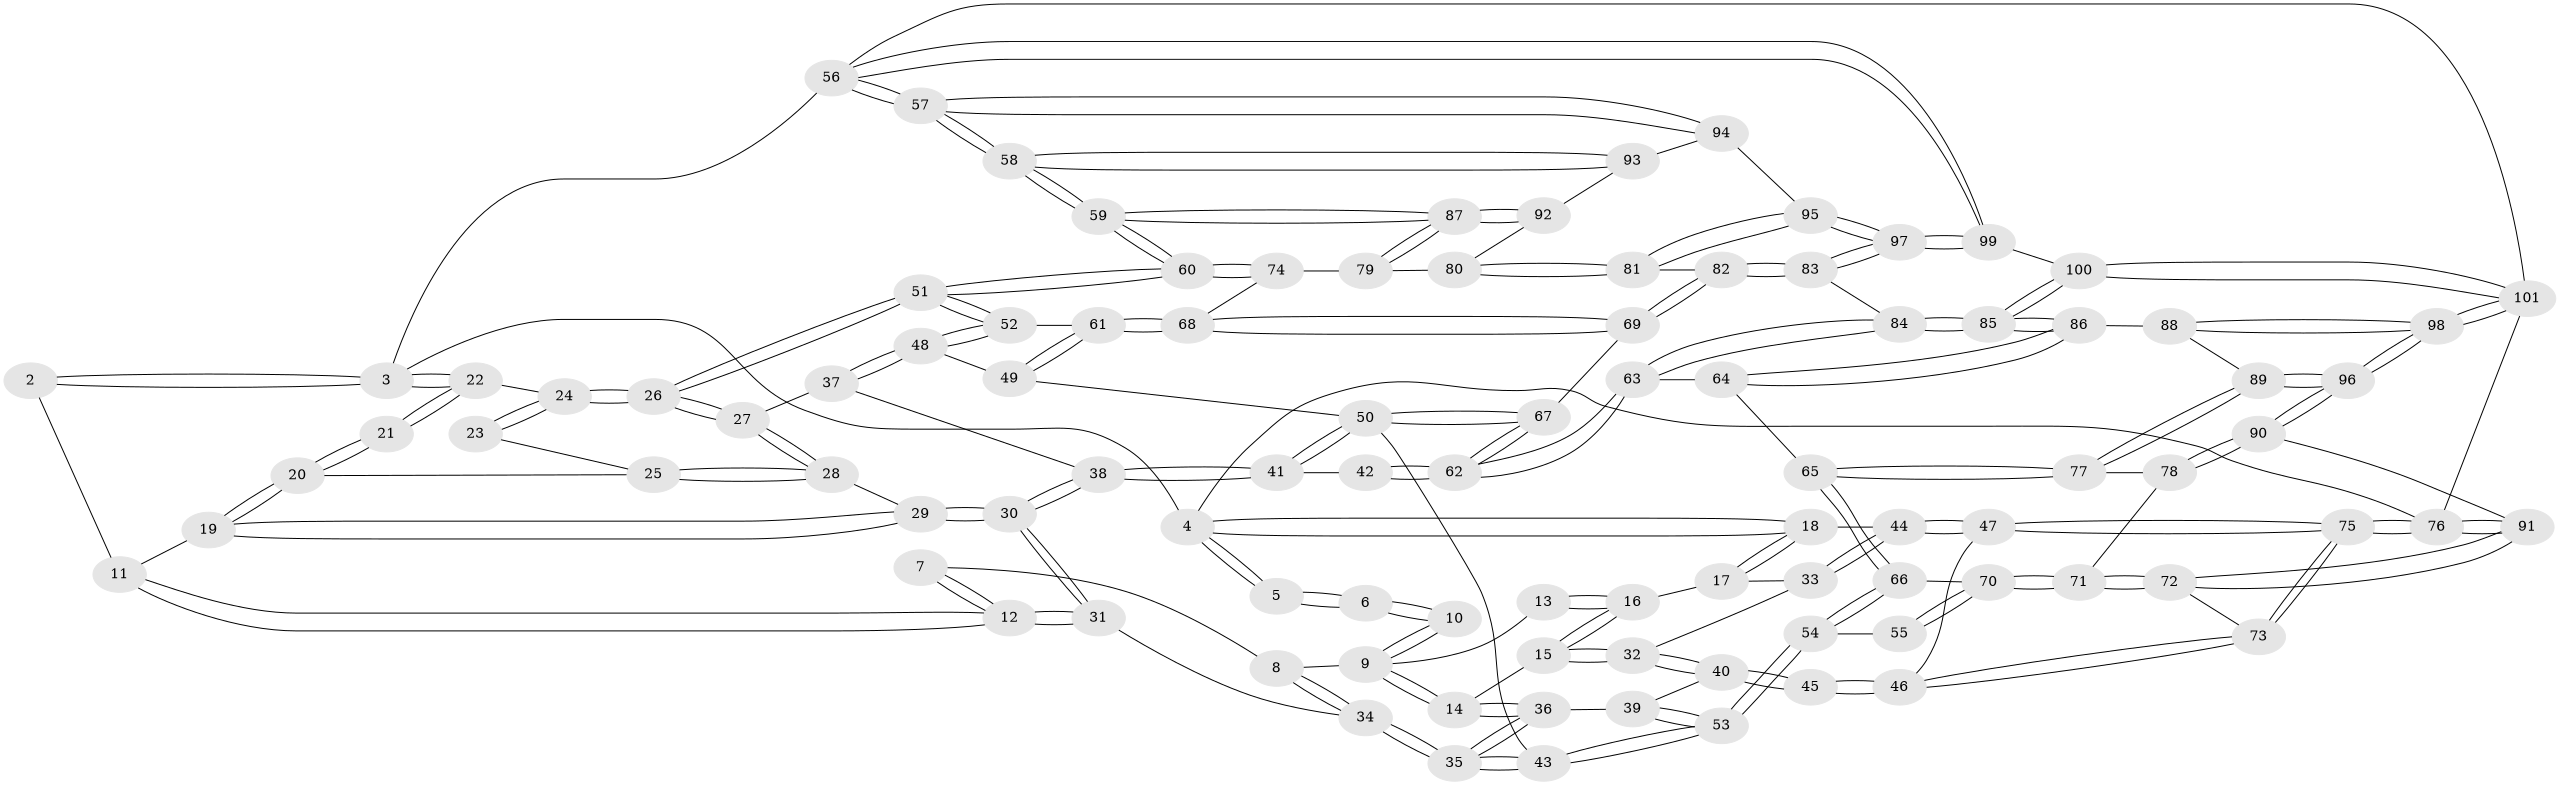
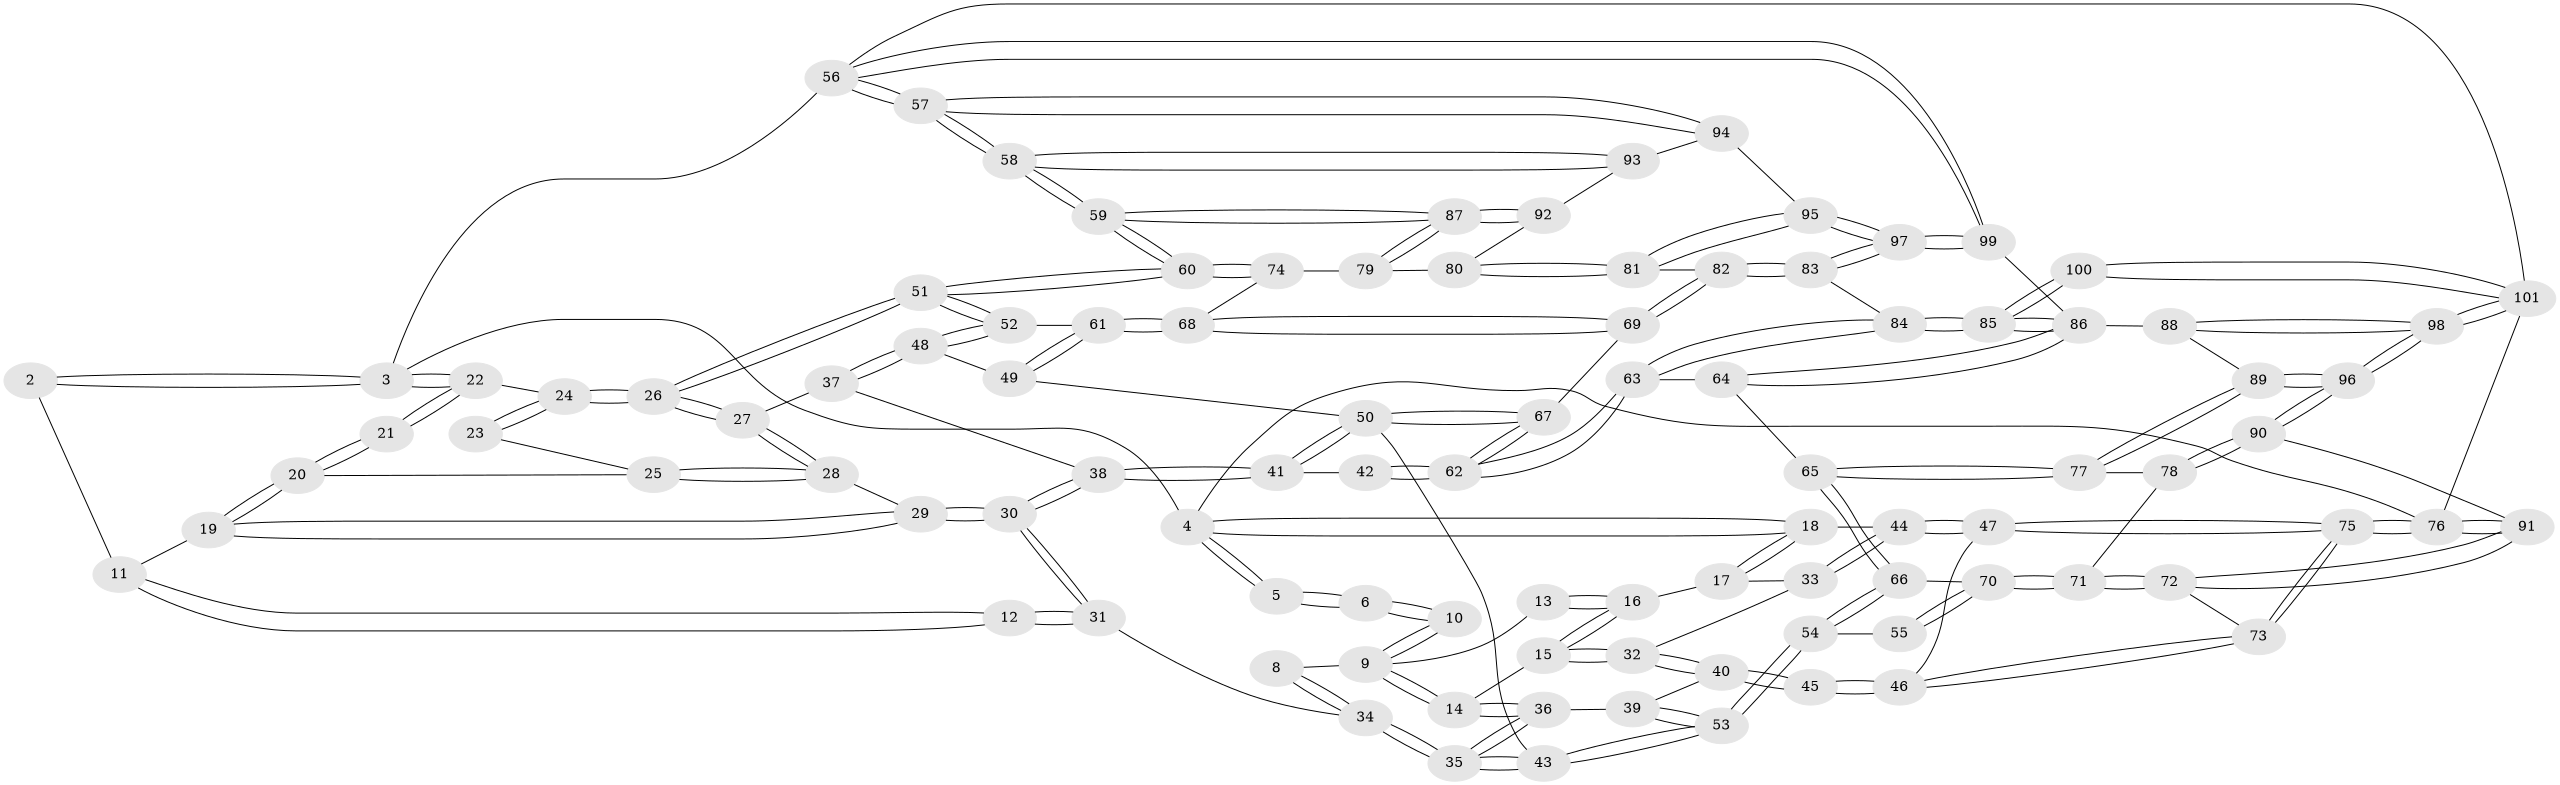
(2033, 256) -> (2034, 284)
(921, 568) -> none
